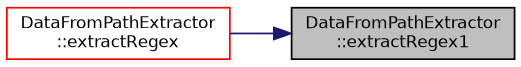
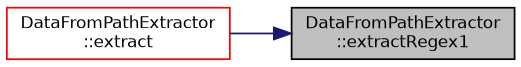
(118, 33) -> (118, 33)
